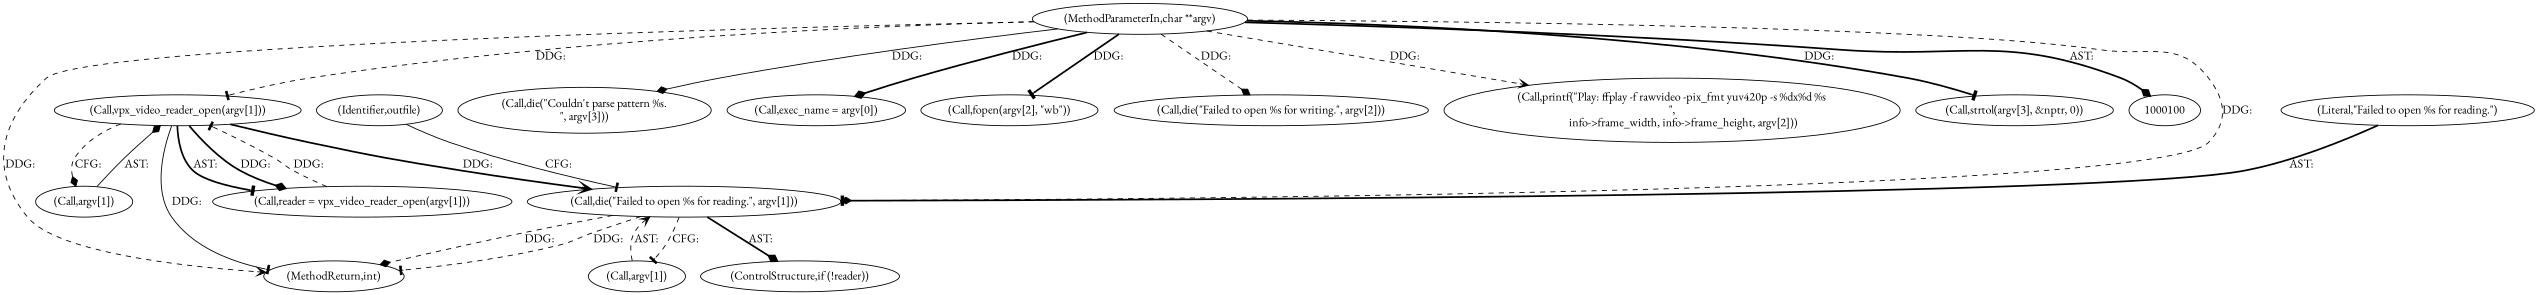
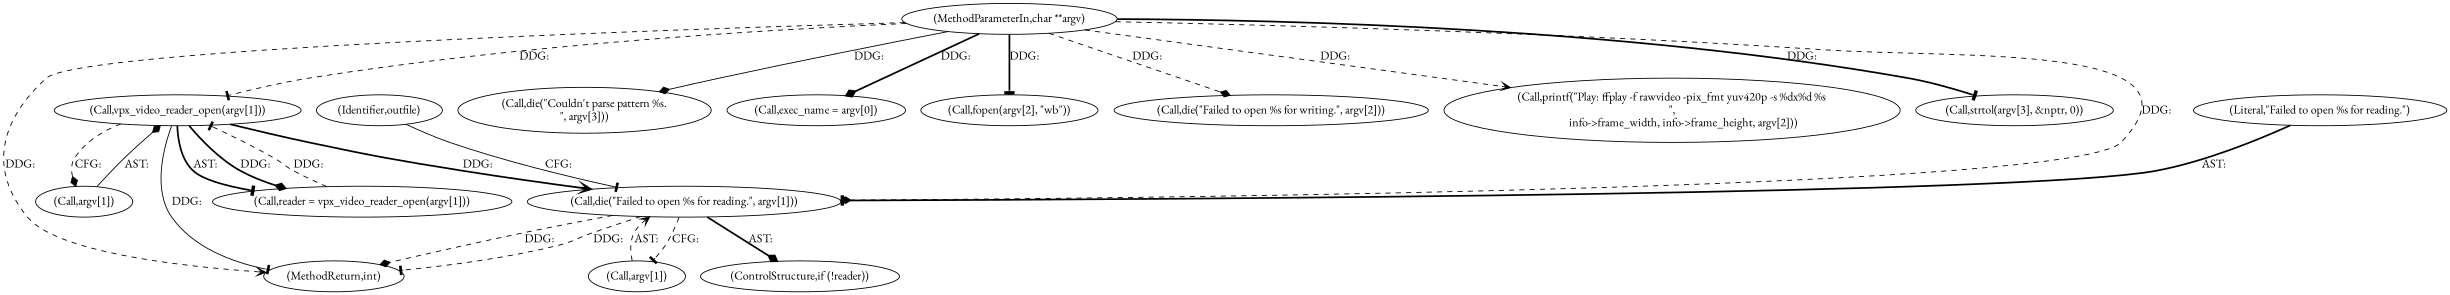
(2165, 110) -> none
